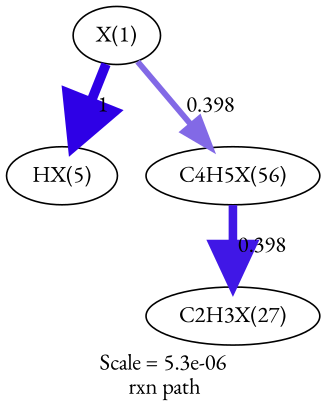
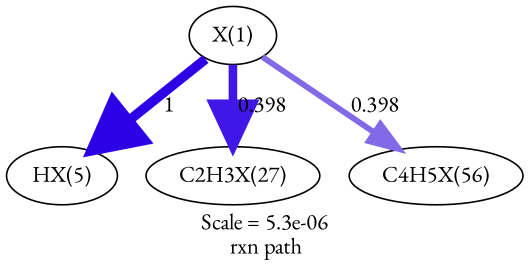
(233, 225) -> (233, 84)
